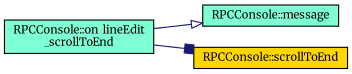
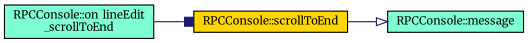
(173, 26) -> (362, 22)
